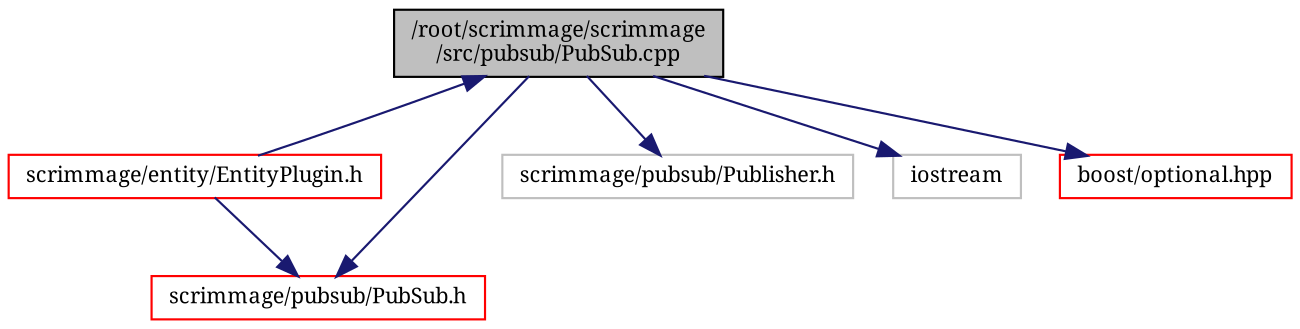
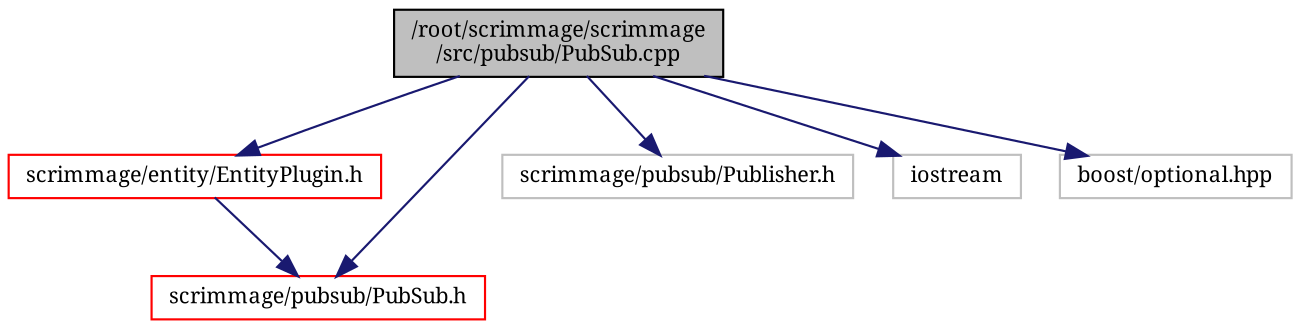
(362, 120) -> (359, 111)
(1176, 176) -> (1176, 176)
